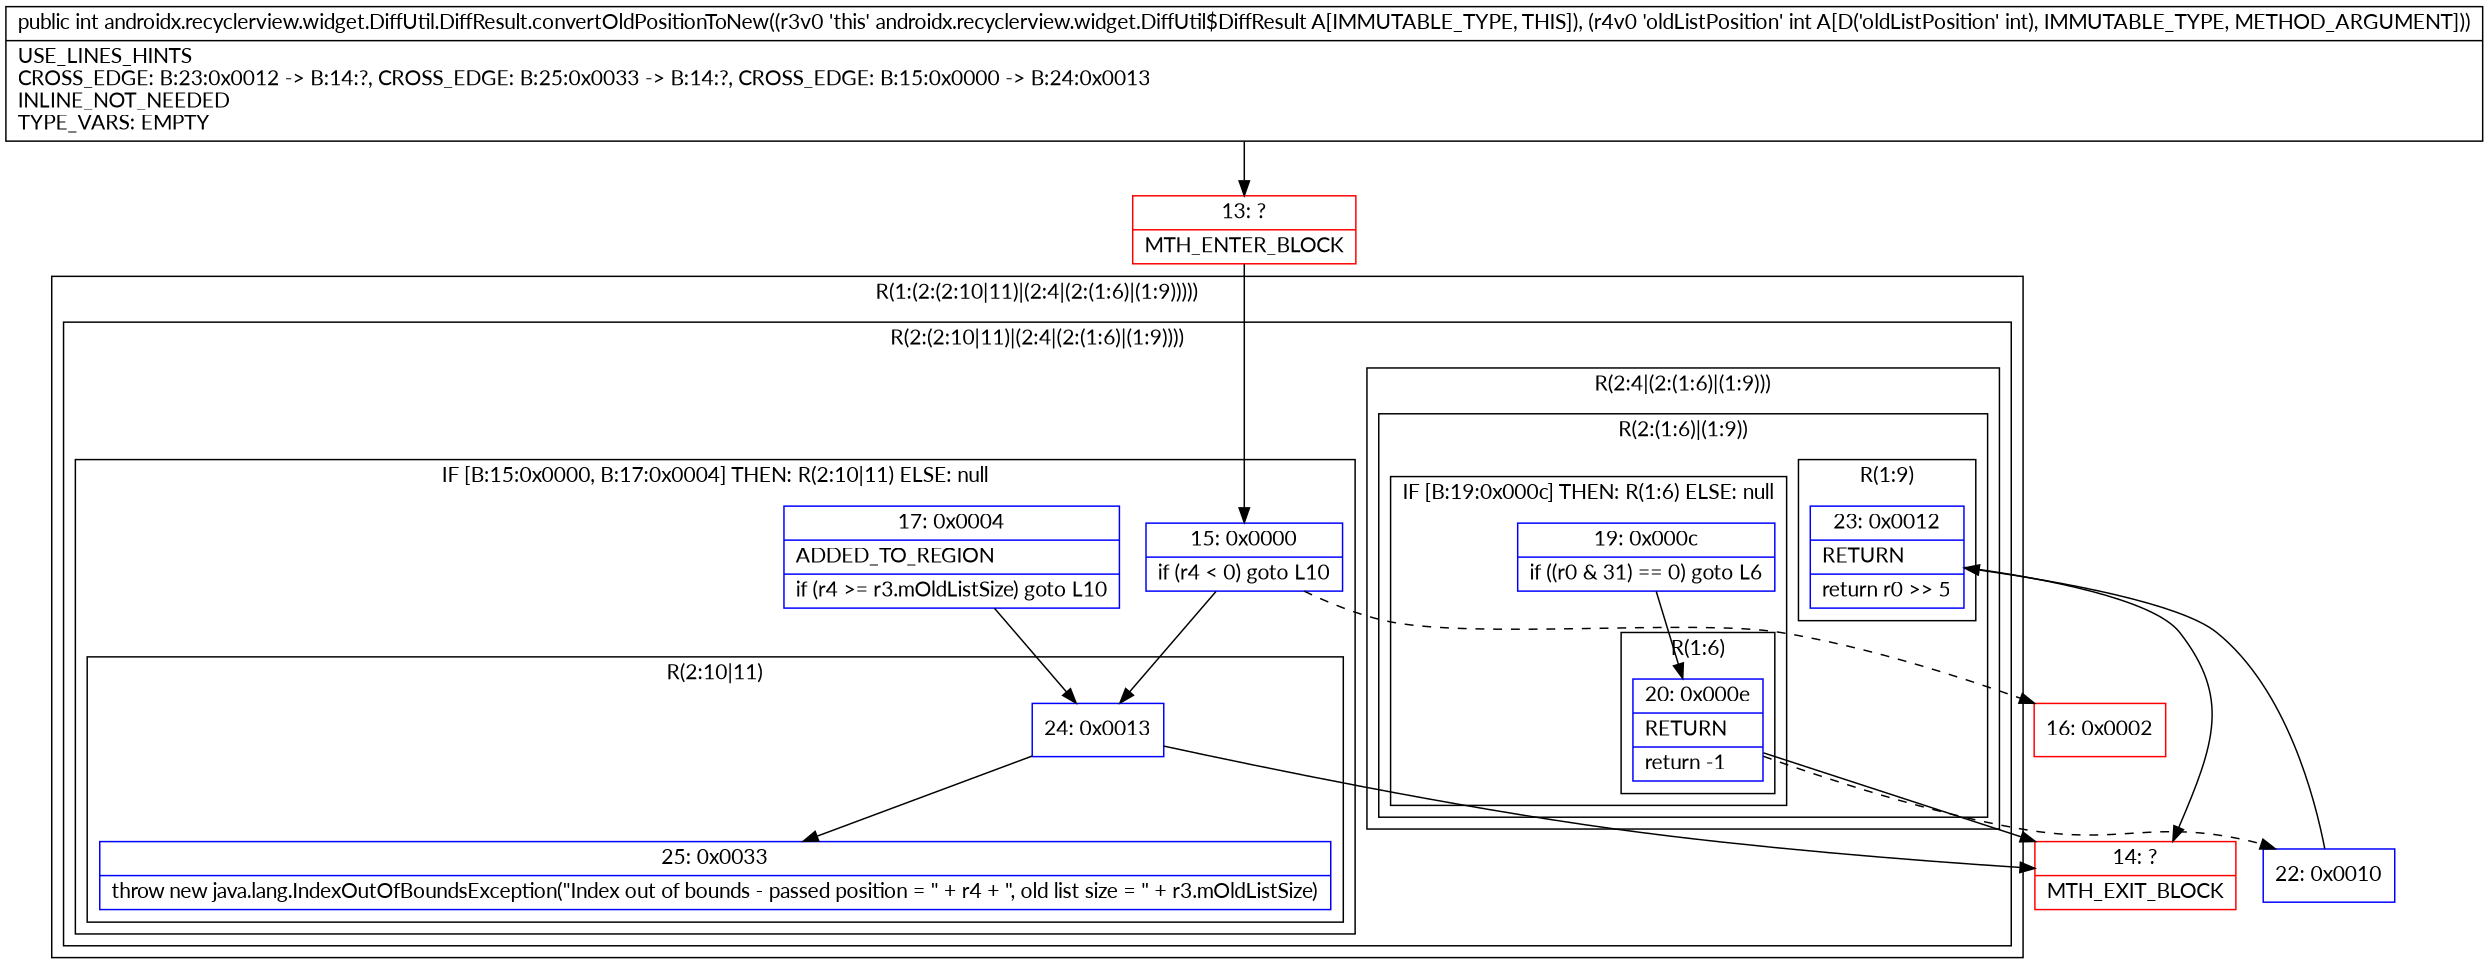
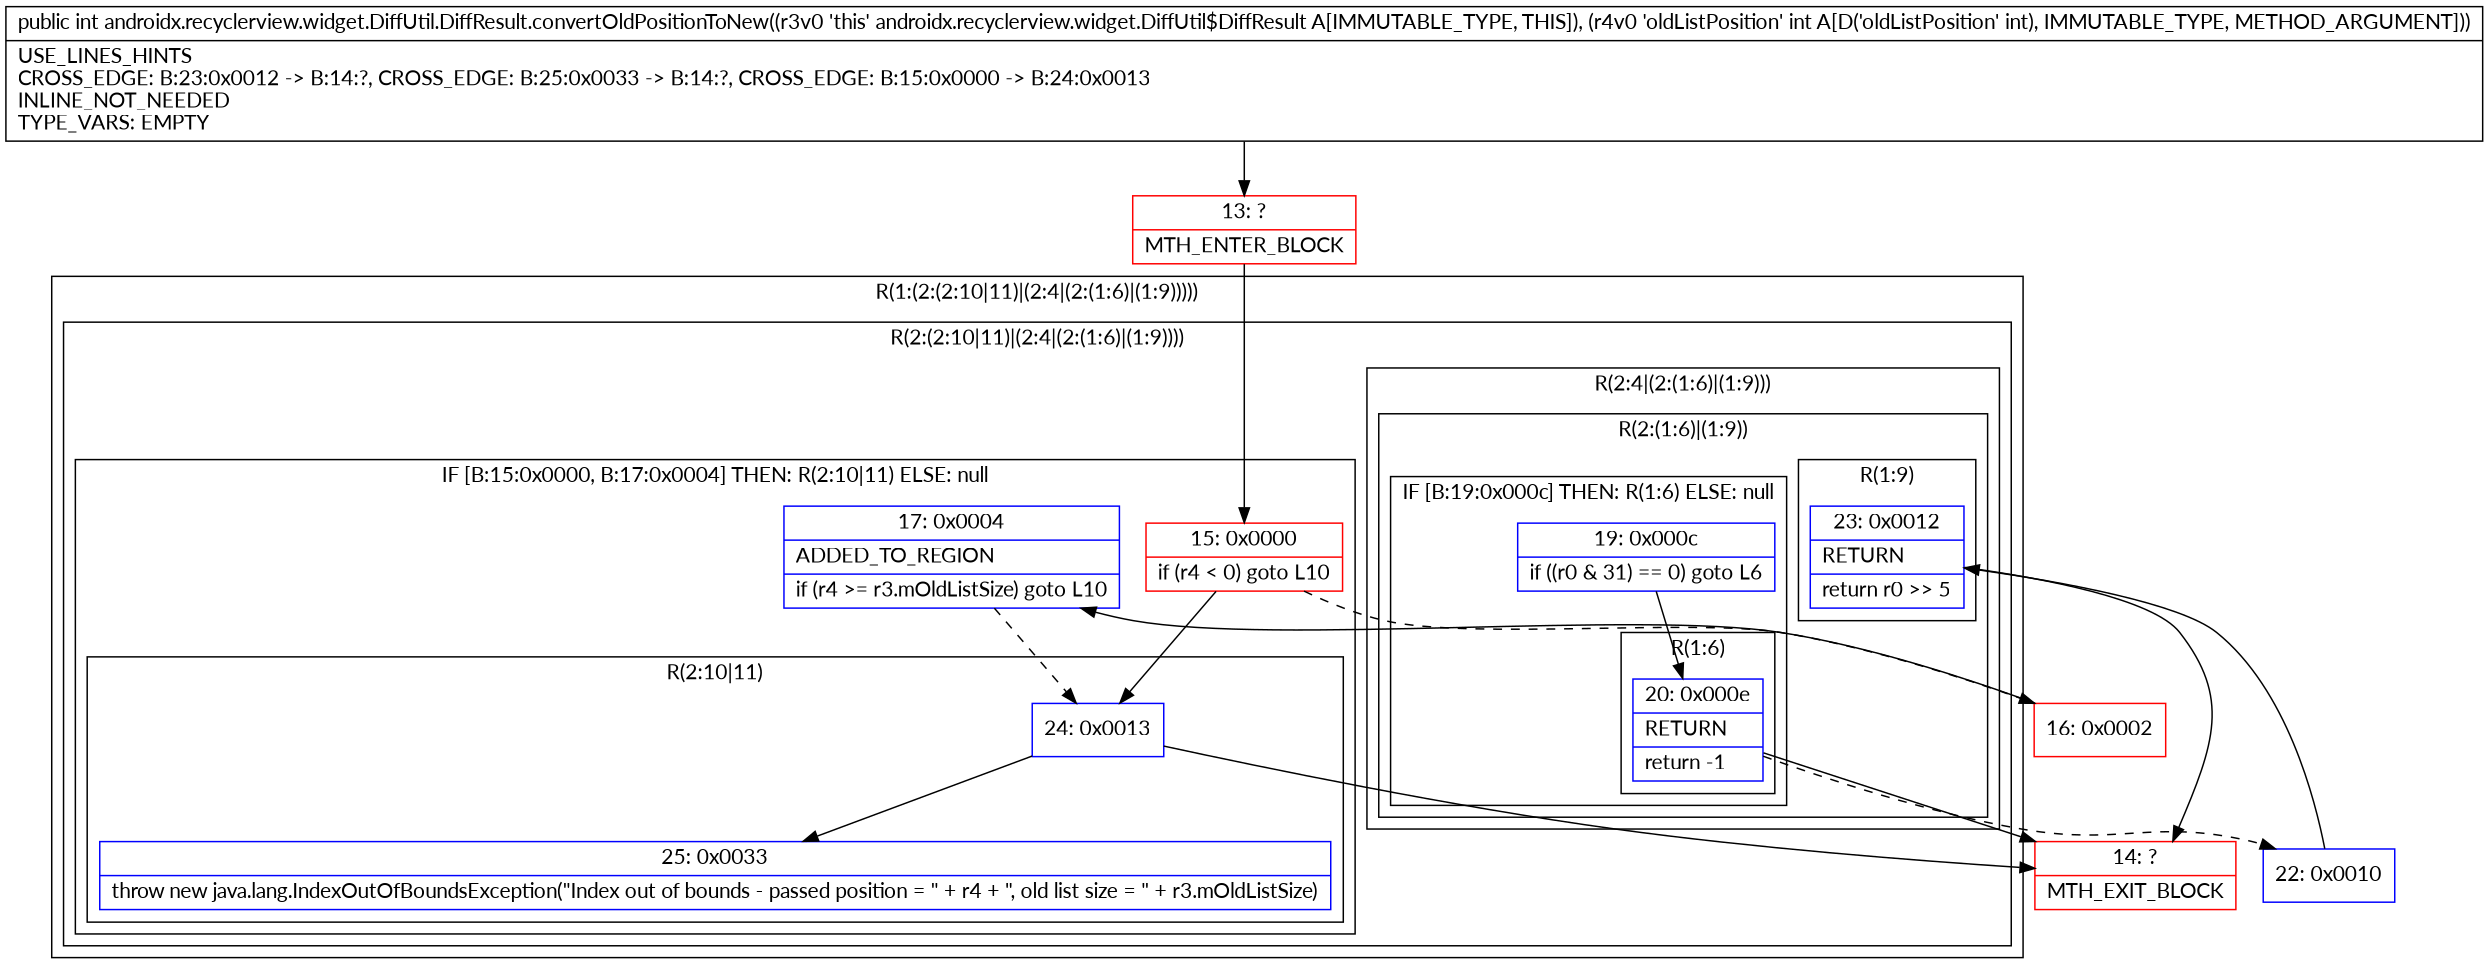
(1244, 557) -> (1244, 557)
none -> (1332, 630)
(1029, 648) -> (1029, 648)
